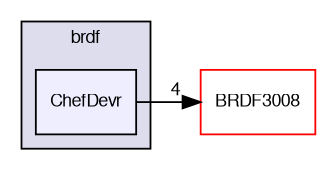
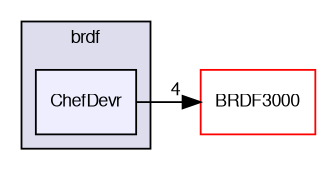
(258, 102) -> (258, 102)
